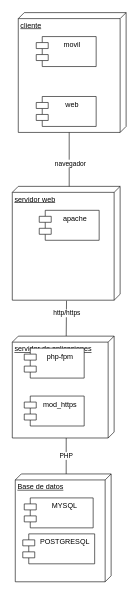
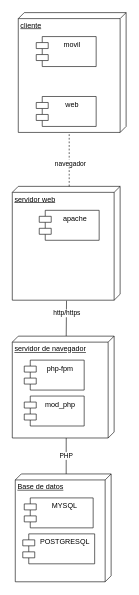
(69, 159) -> (69, 159)
(57, 350) -> (54, 350)
(54, 363) -> (54, 375)
(60, 405) -> (60, 405)
